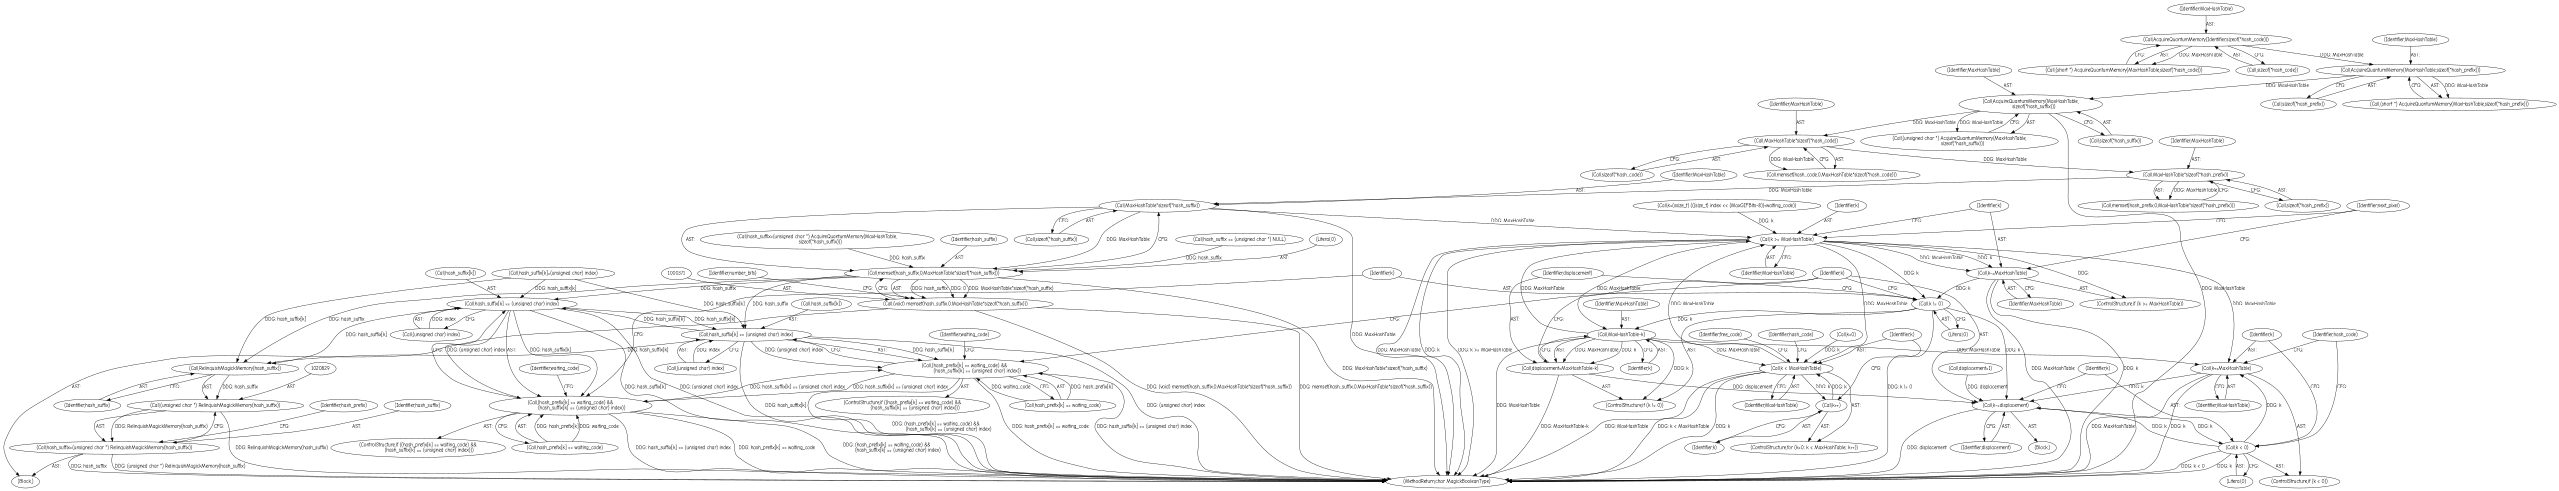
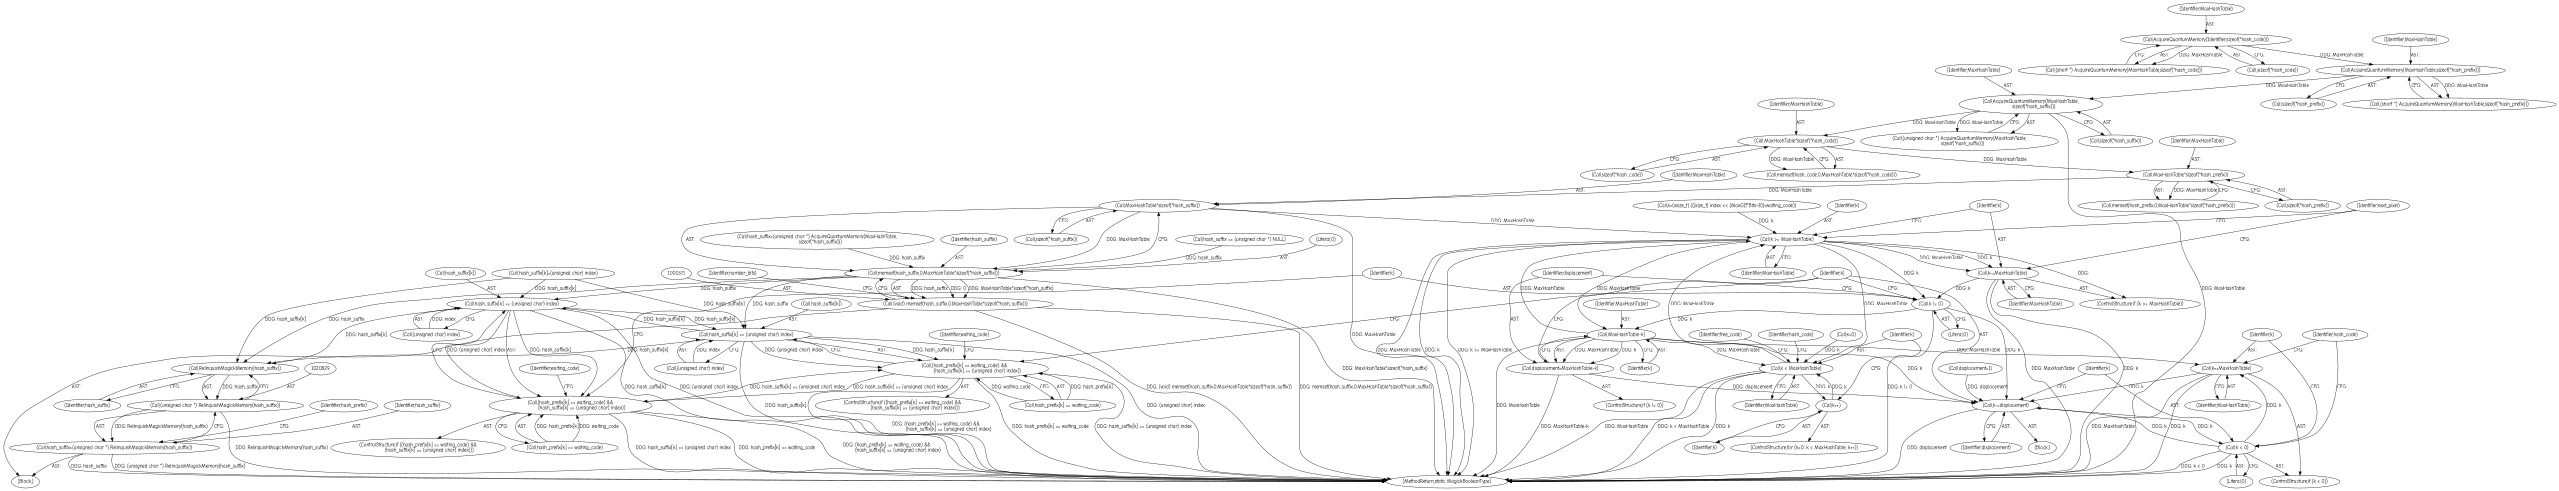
(2063, 255) -> none
(1755, 316) -> none
(1673, 365) -> (1809, 354)
none -> (258, 390)
(1852, 407) -> none
(1447, 482) -> (1447, 482)
